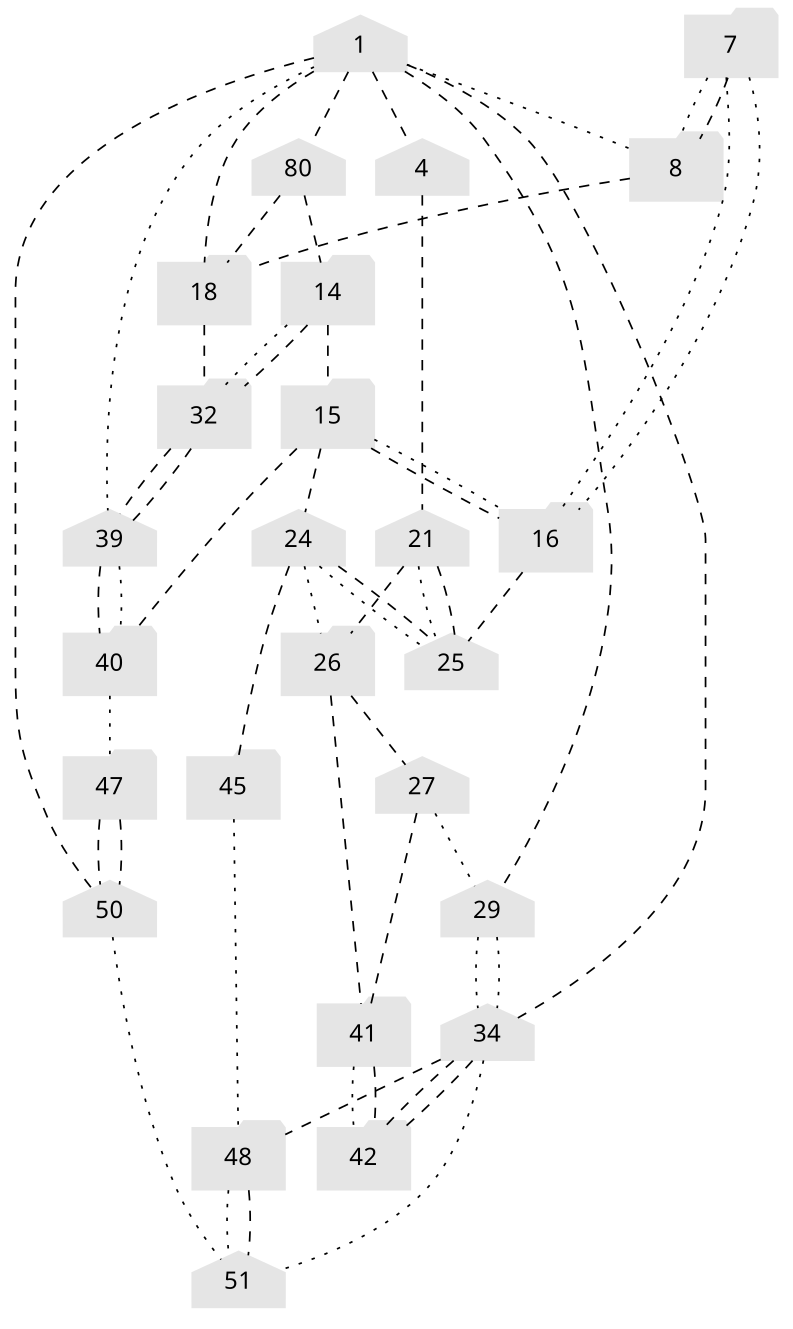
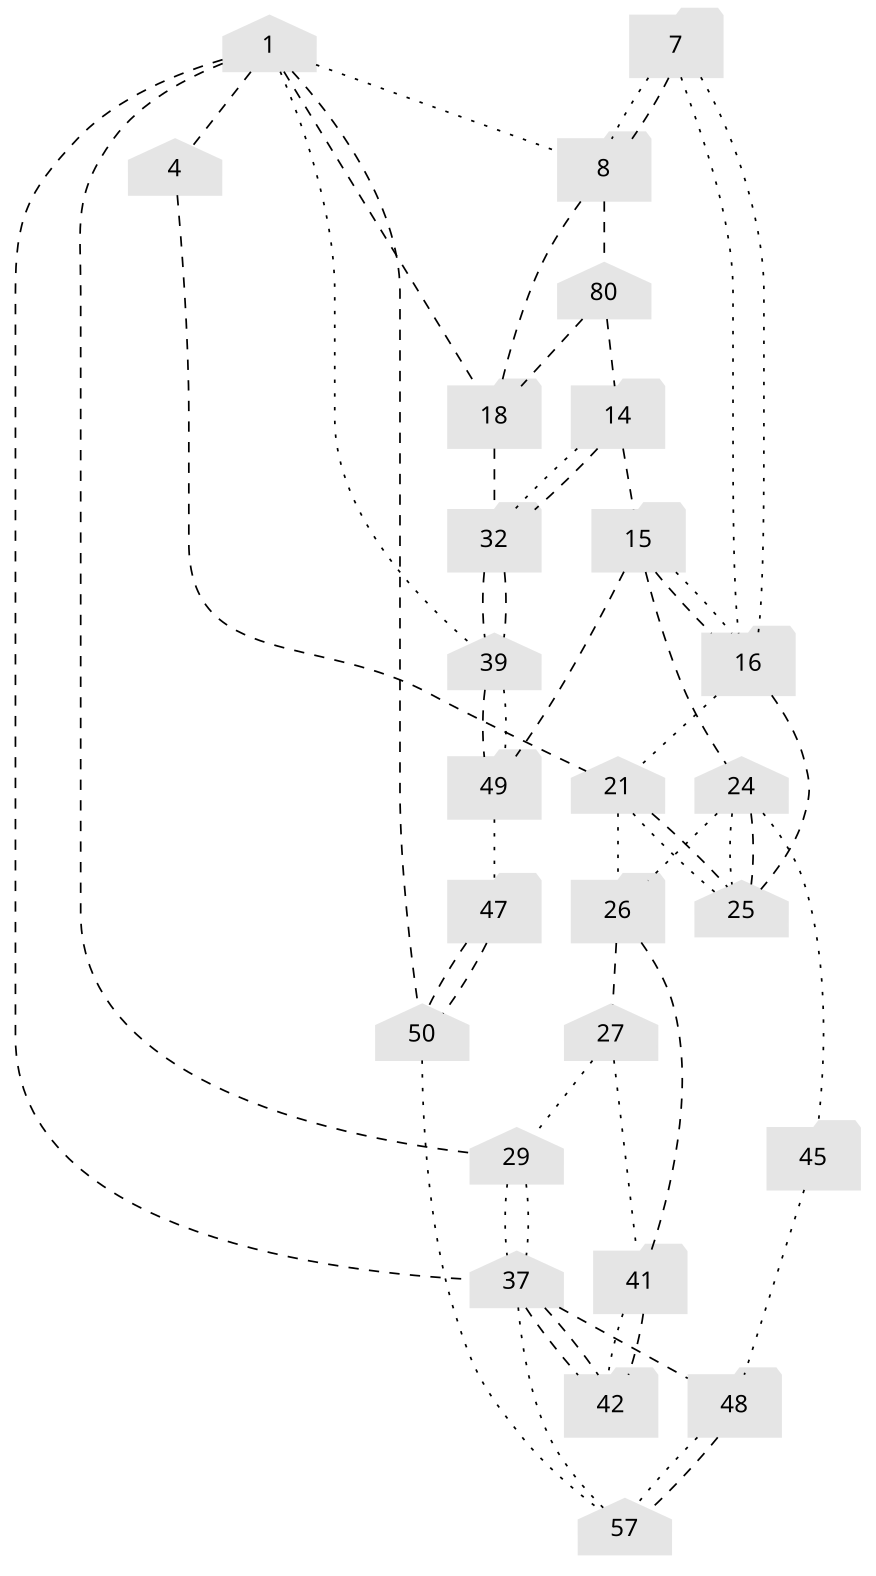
(330, 108) -> (604, 232)
(386, 588) -> (618, 847)
(259, 660) -> (820, 964)
(110, 664) -> (494, 788)
none -> (678, 731)
(394, 908) -> (625, 1156)
(488, 1035) -> (517, 1282)
(239, 1282) -> (625, 1530)
